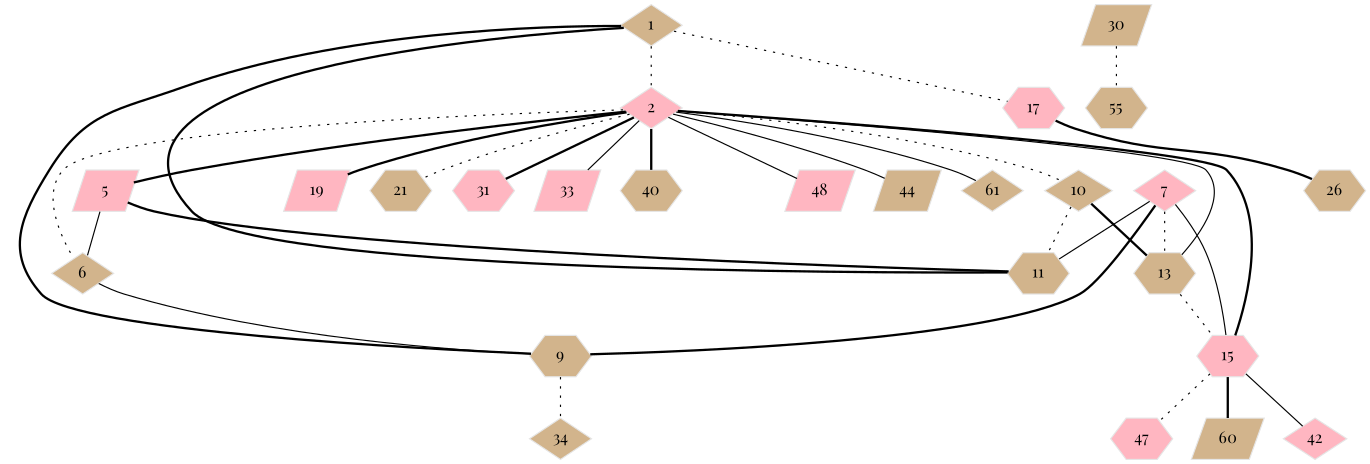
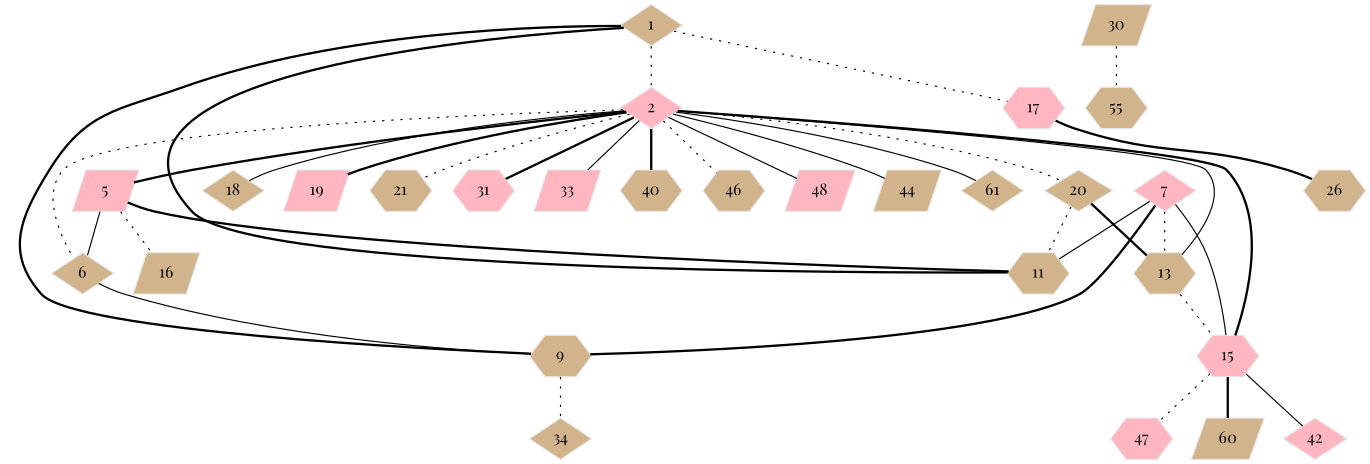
none -> (233, 191)
none -> (734, 191)
(1079, 191) -> (1079, 191)
none -> (167, 273)
